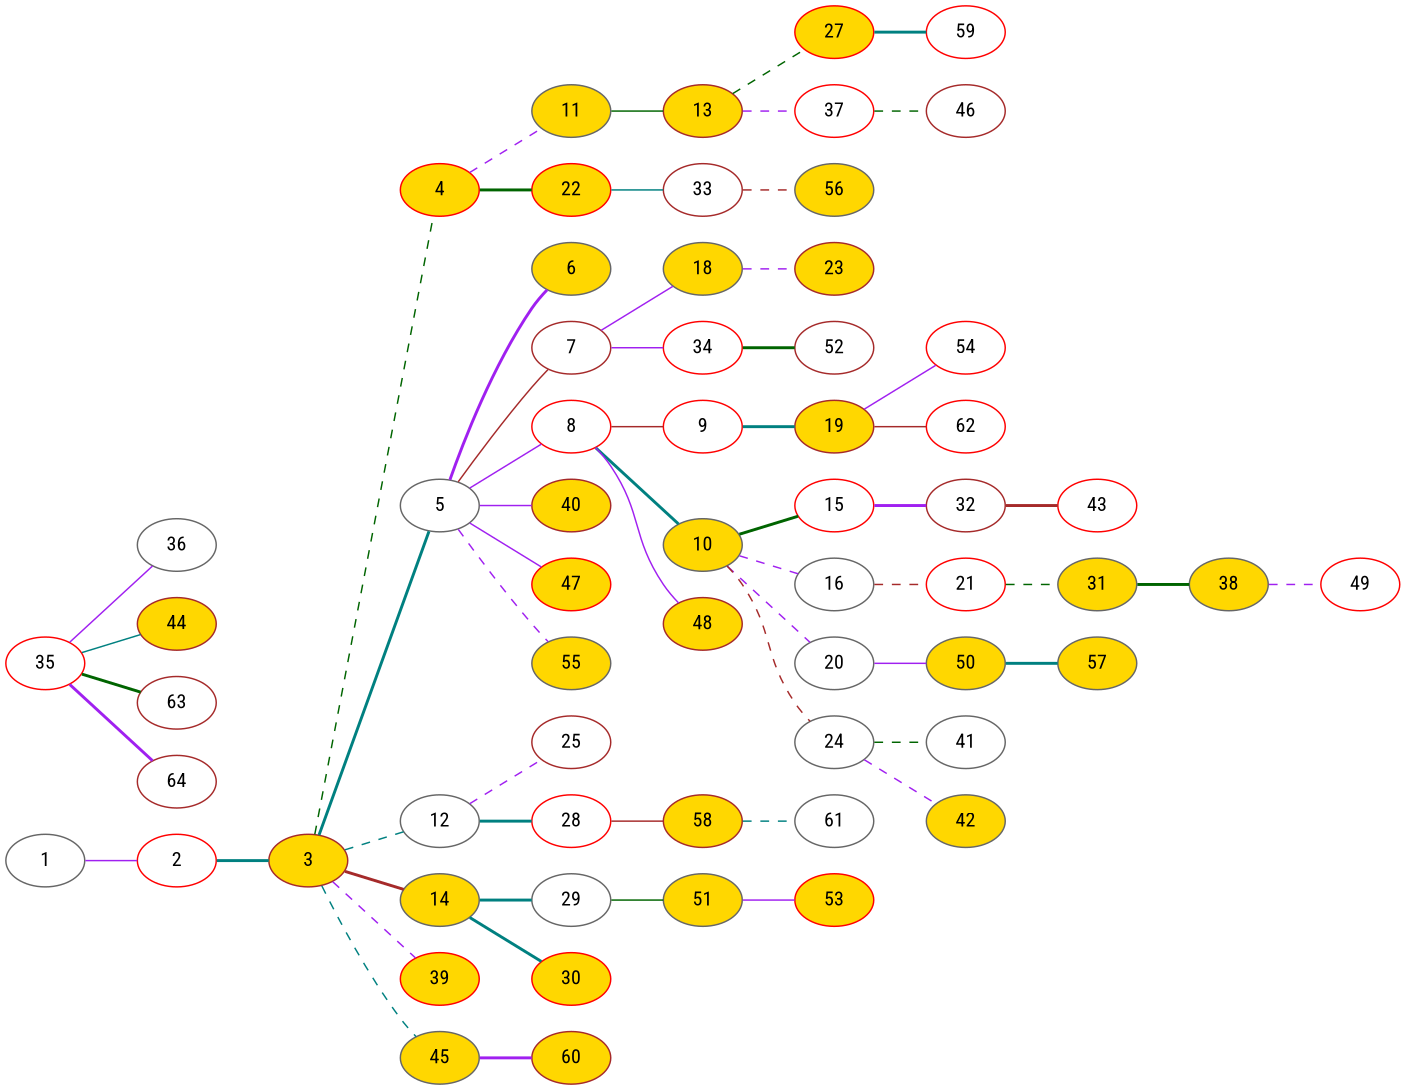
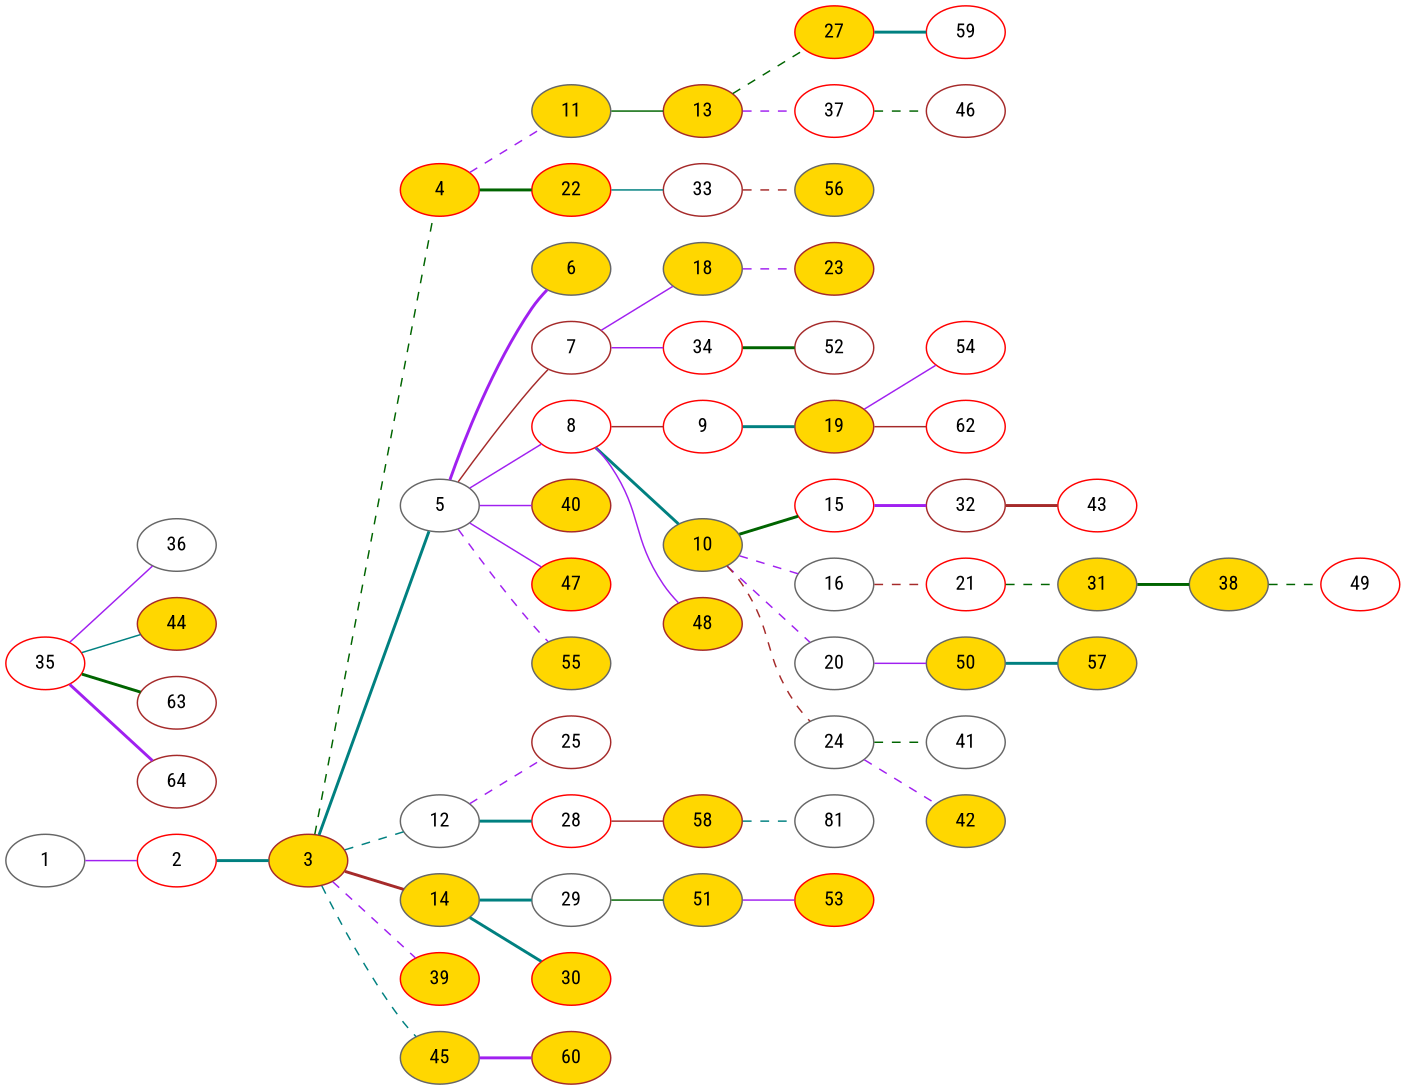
(1295, 584) -> (1295, 584)
(834, 821) -> (834, 821)
